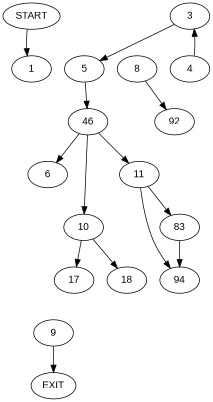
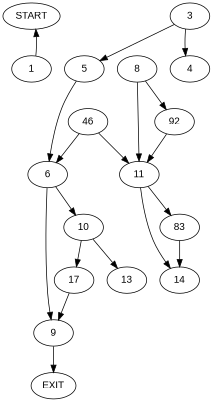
(27, 39) -> (36, 46)
(195, 46) -> (185, 39)
(86, 92) -> (59, 116)
none -> (138, 118)
none -> (159, 145)
(86, 171) -> (63, 198)
none -> (46, 250)
(127, 280) -> (127, 280)
(180, 280) -> (180, 280)
none -> (65, 303)
